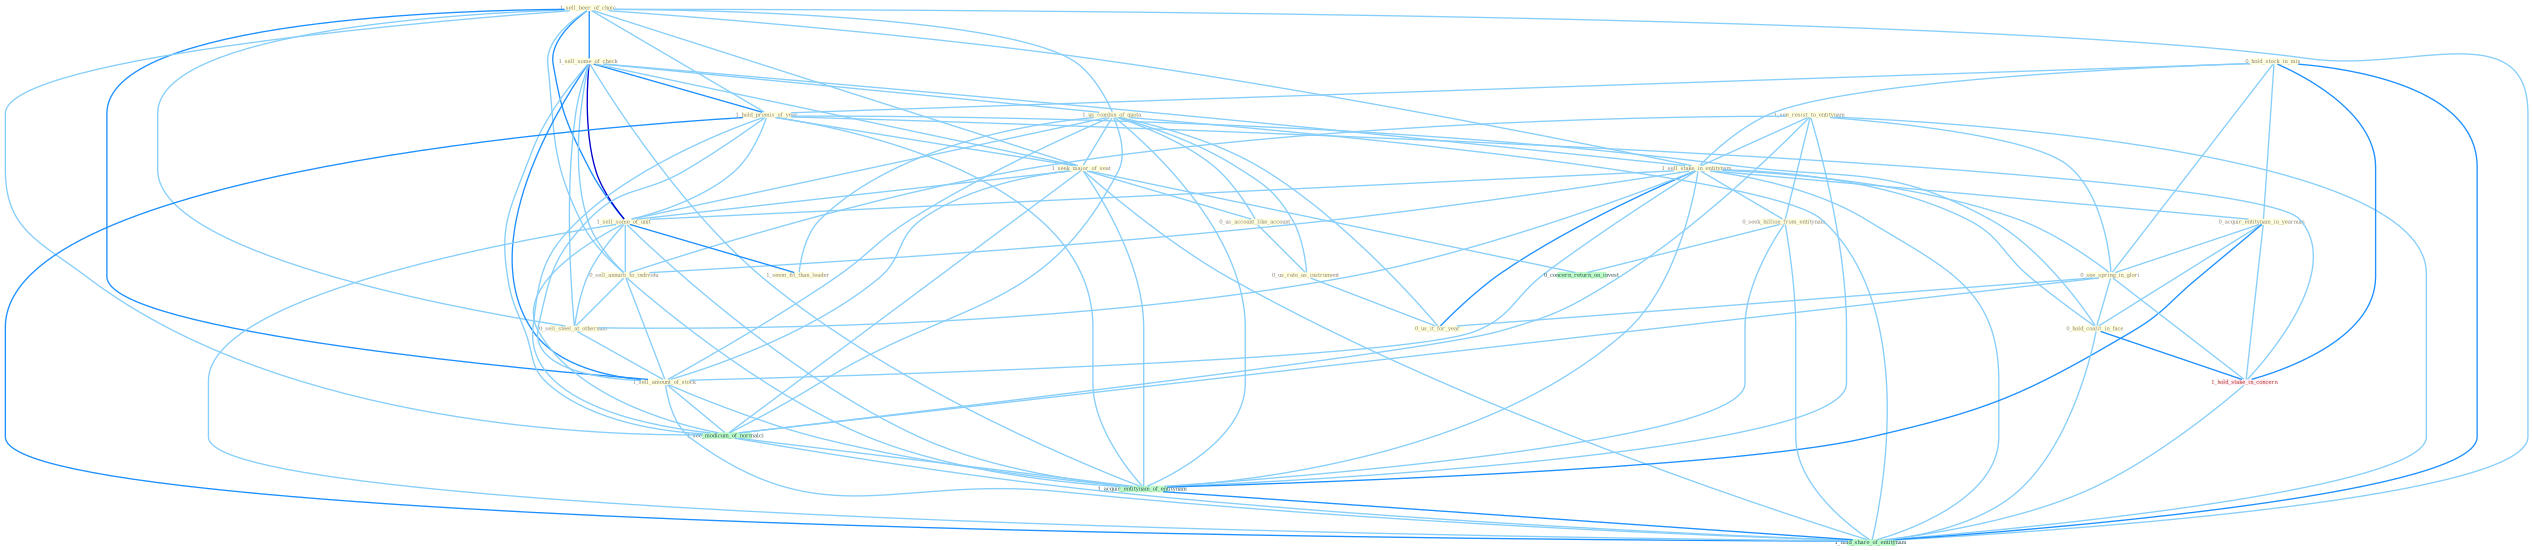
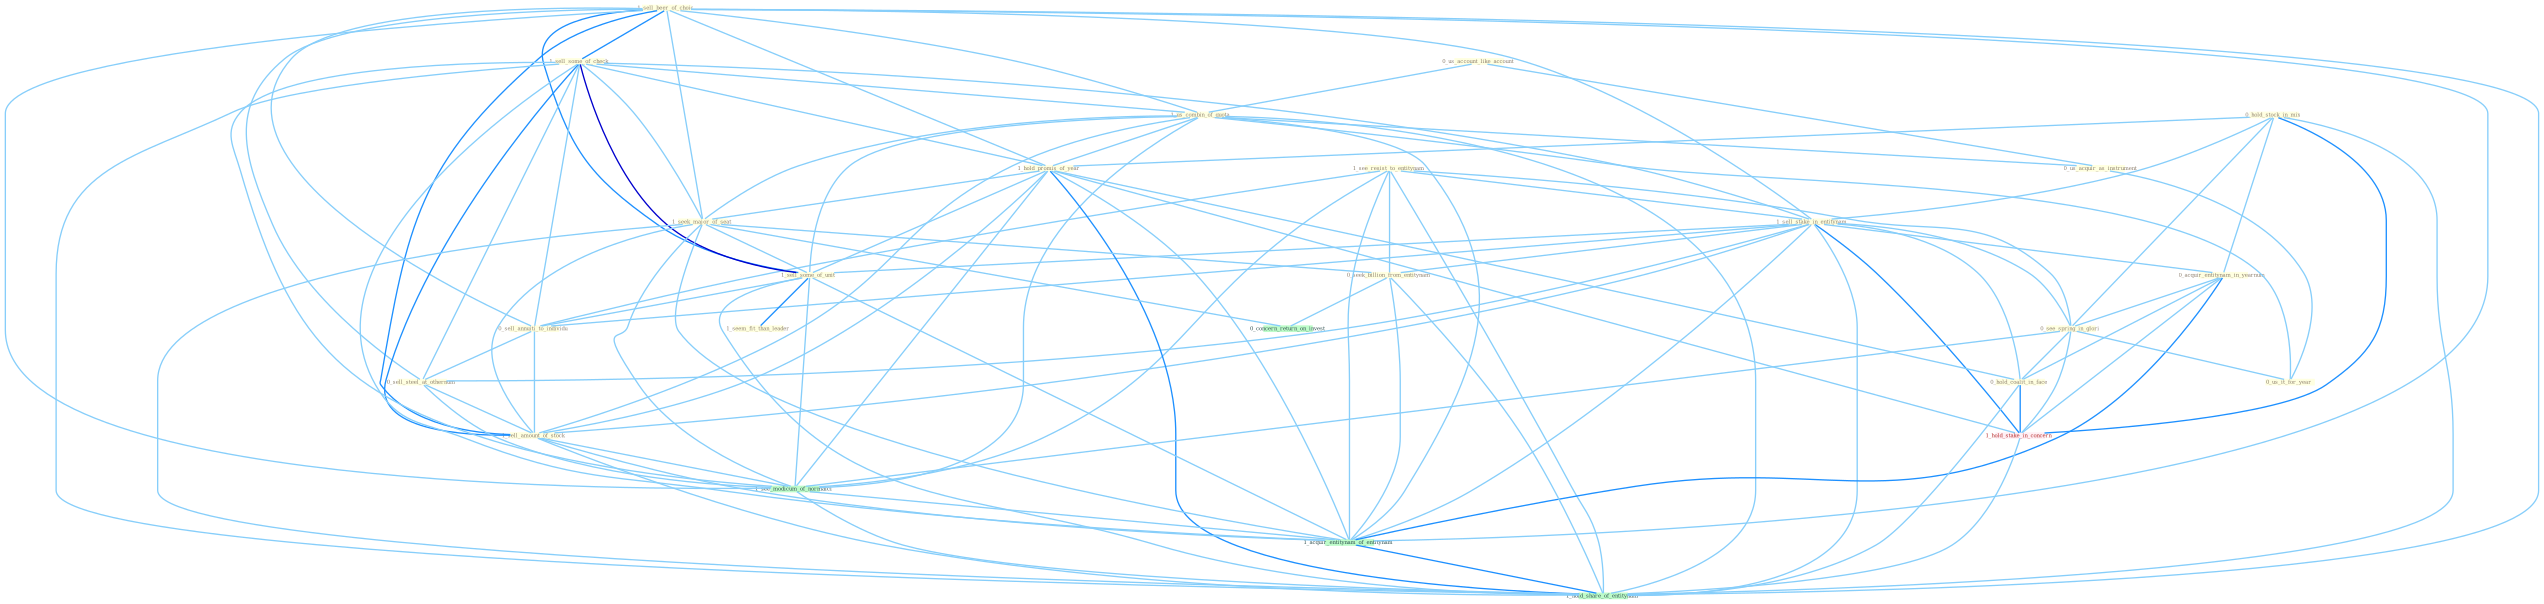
(703, 95) -> (814, 115)
(881, 176) -> (1125, 142)
(1210, 207) -> (1030, 247)
(1560, 237) -> (1924, 322)
(590, 271) -> (587, 465)
(1307, 275) -> (2100, 168)
(853, 430) -> (2425, 85)
(2435, 466) -> (2282, 552)
none -> (411, 551)
